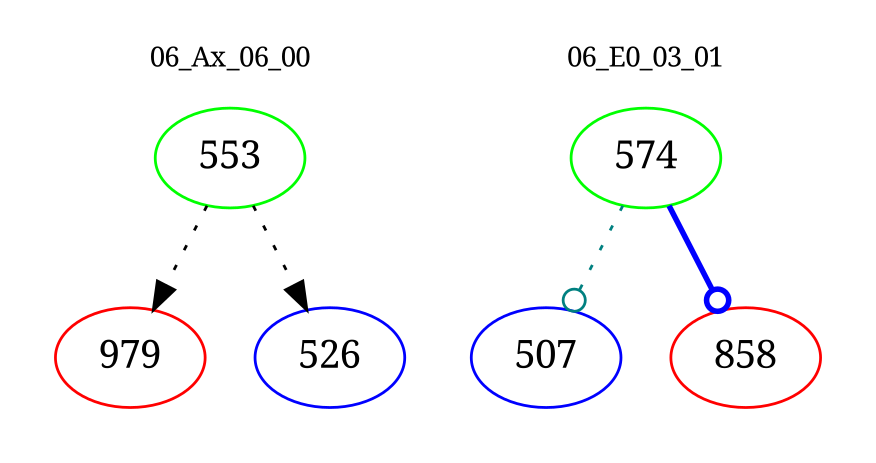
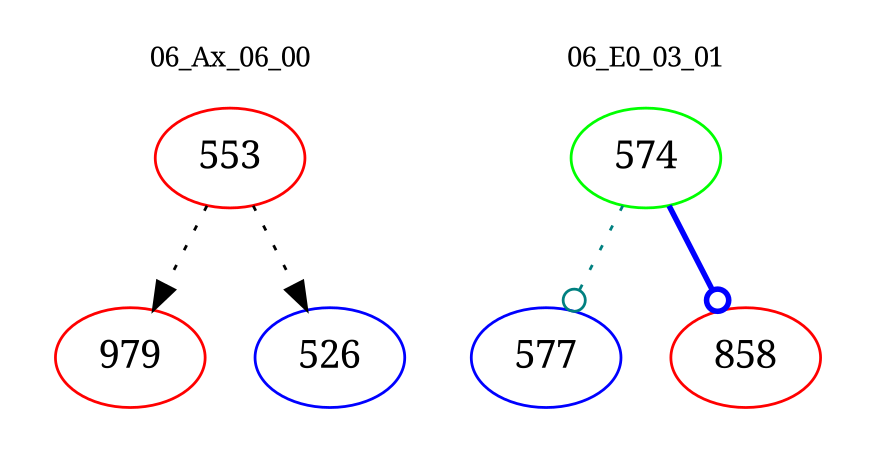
(230, 158) -> (230, 158)
(546, 358) -> (546, 358)
